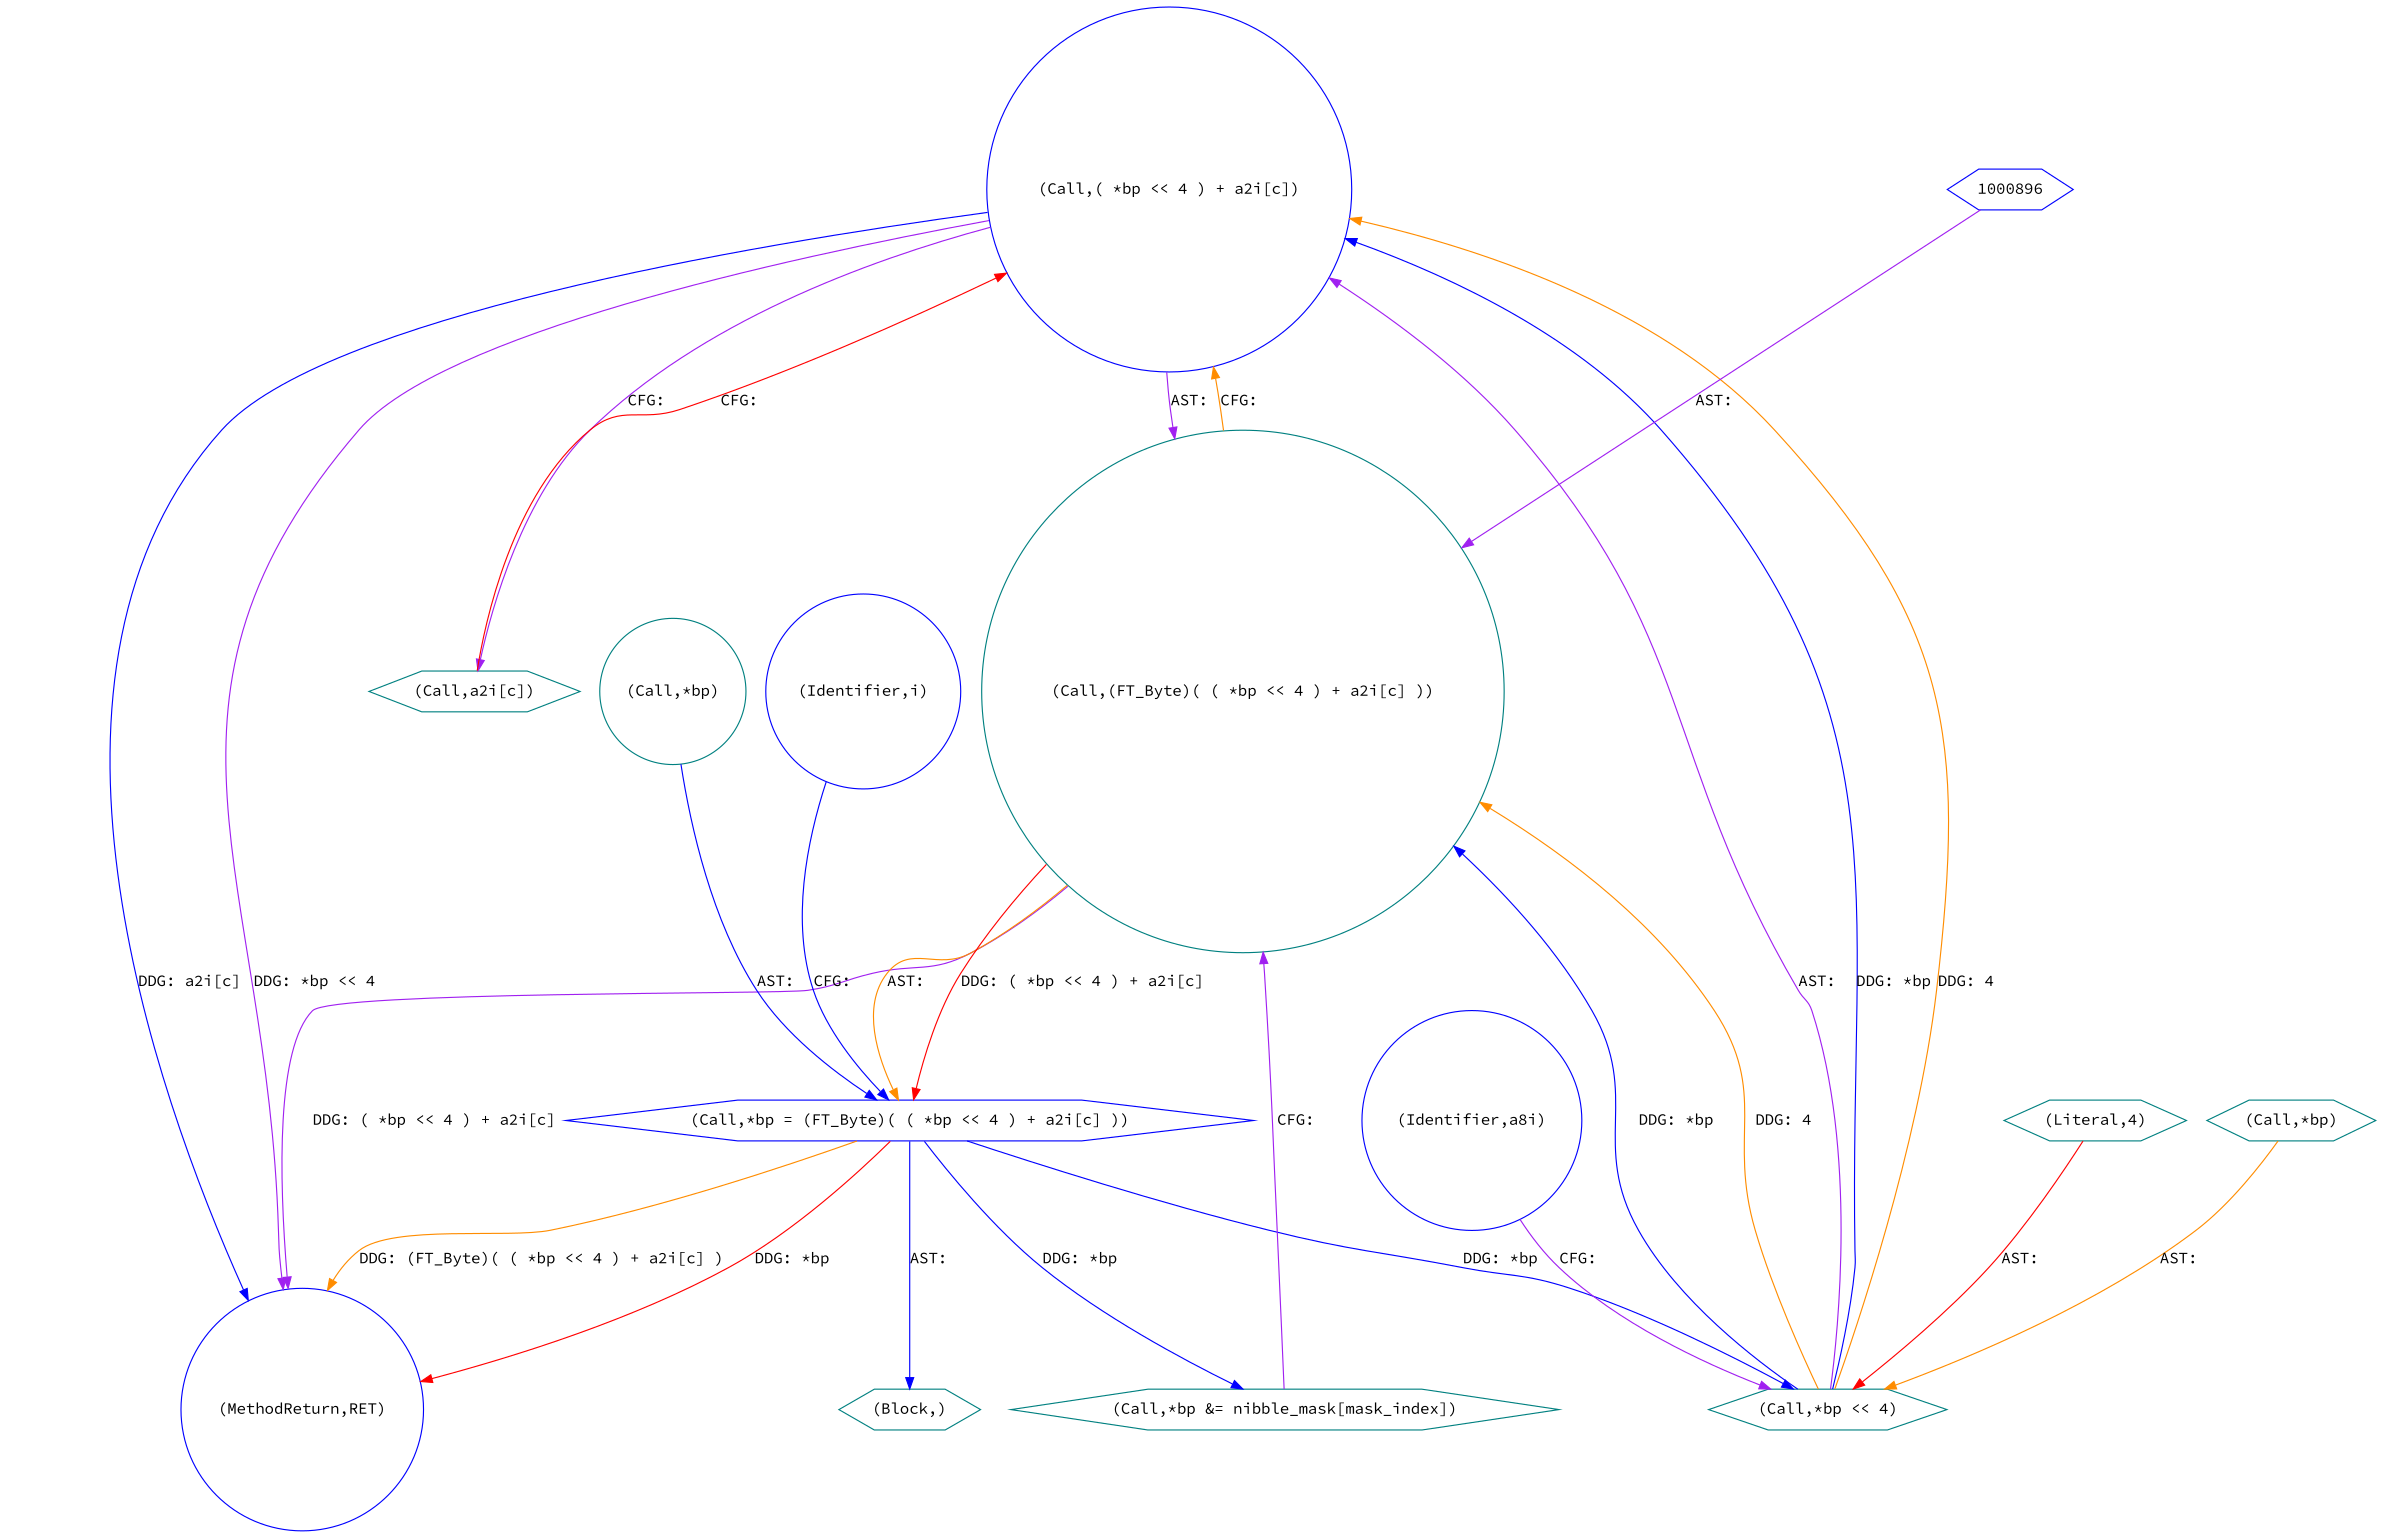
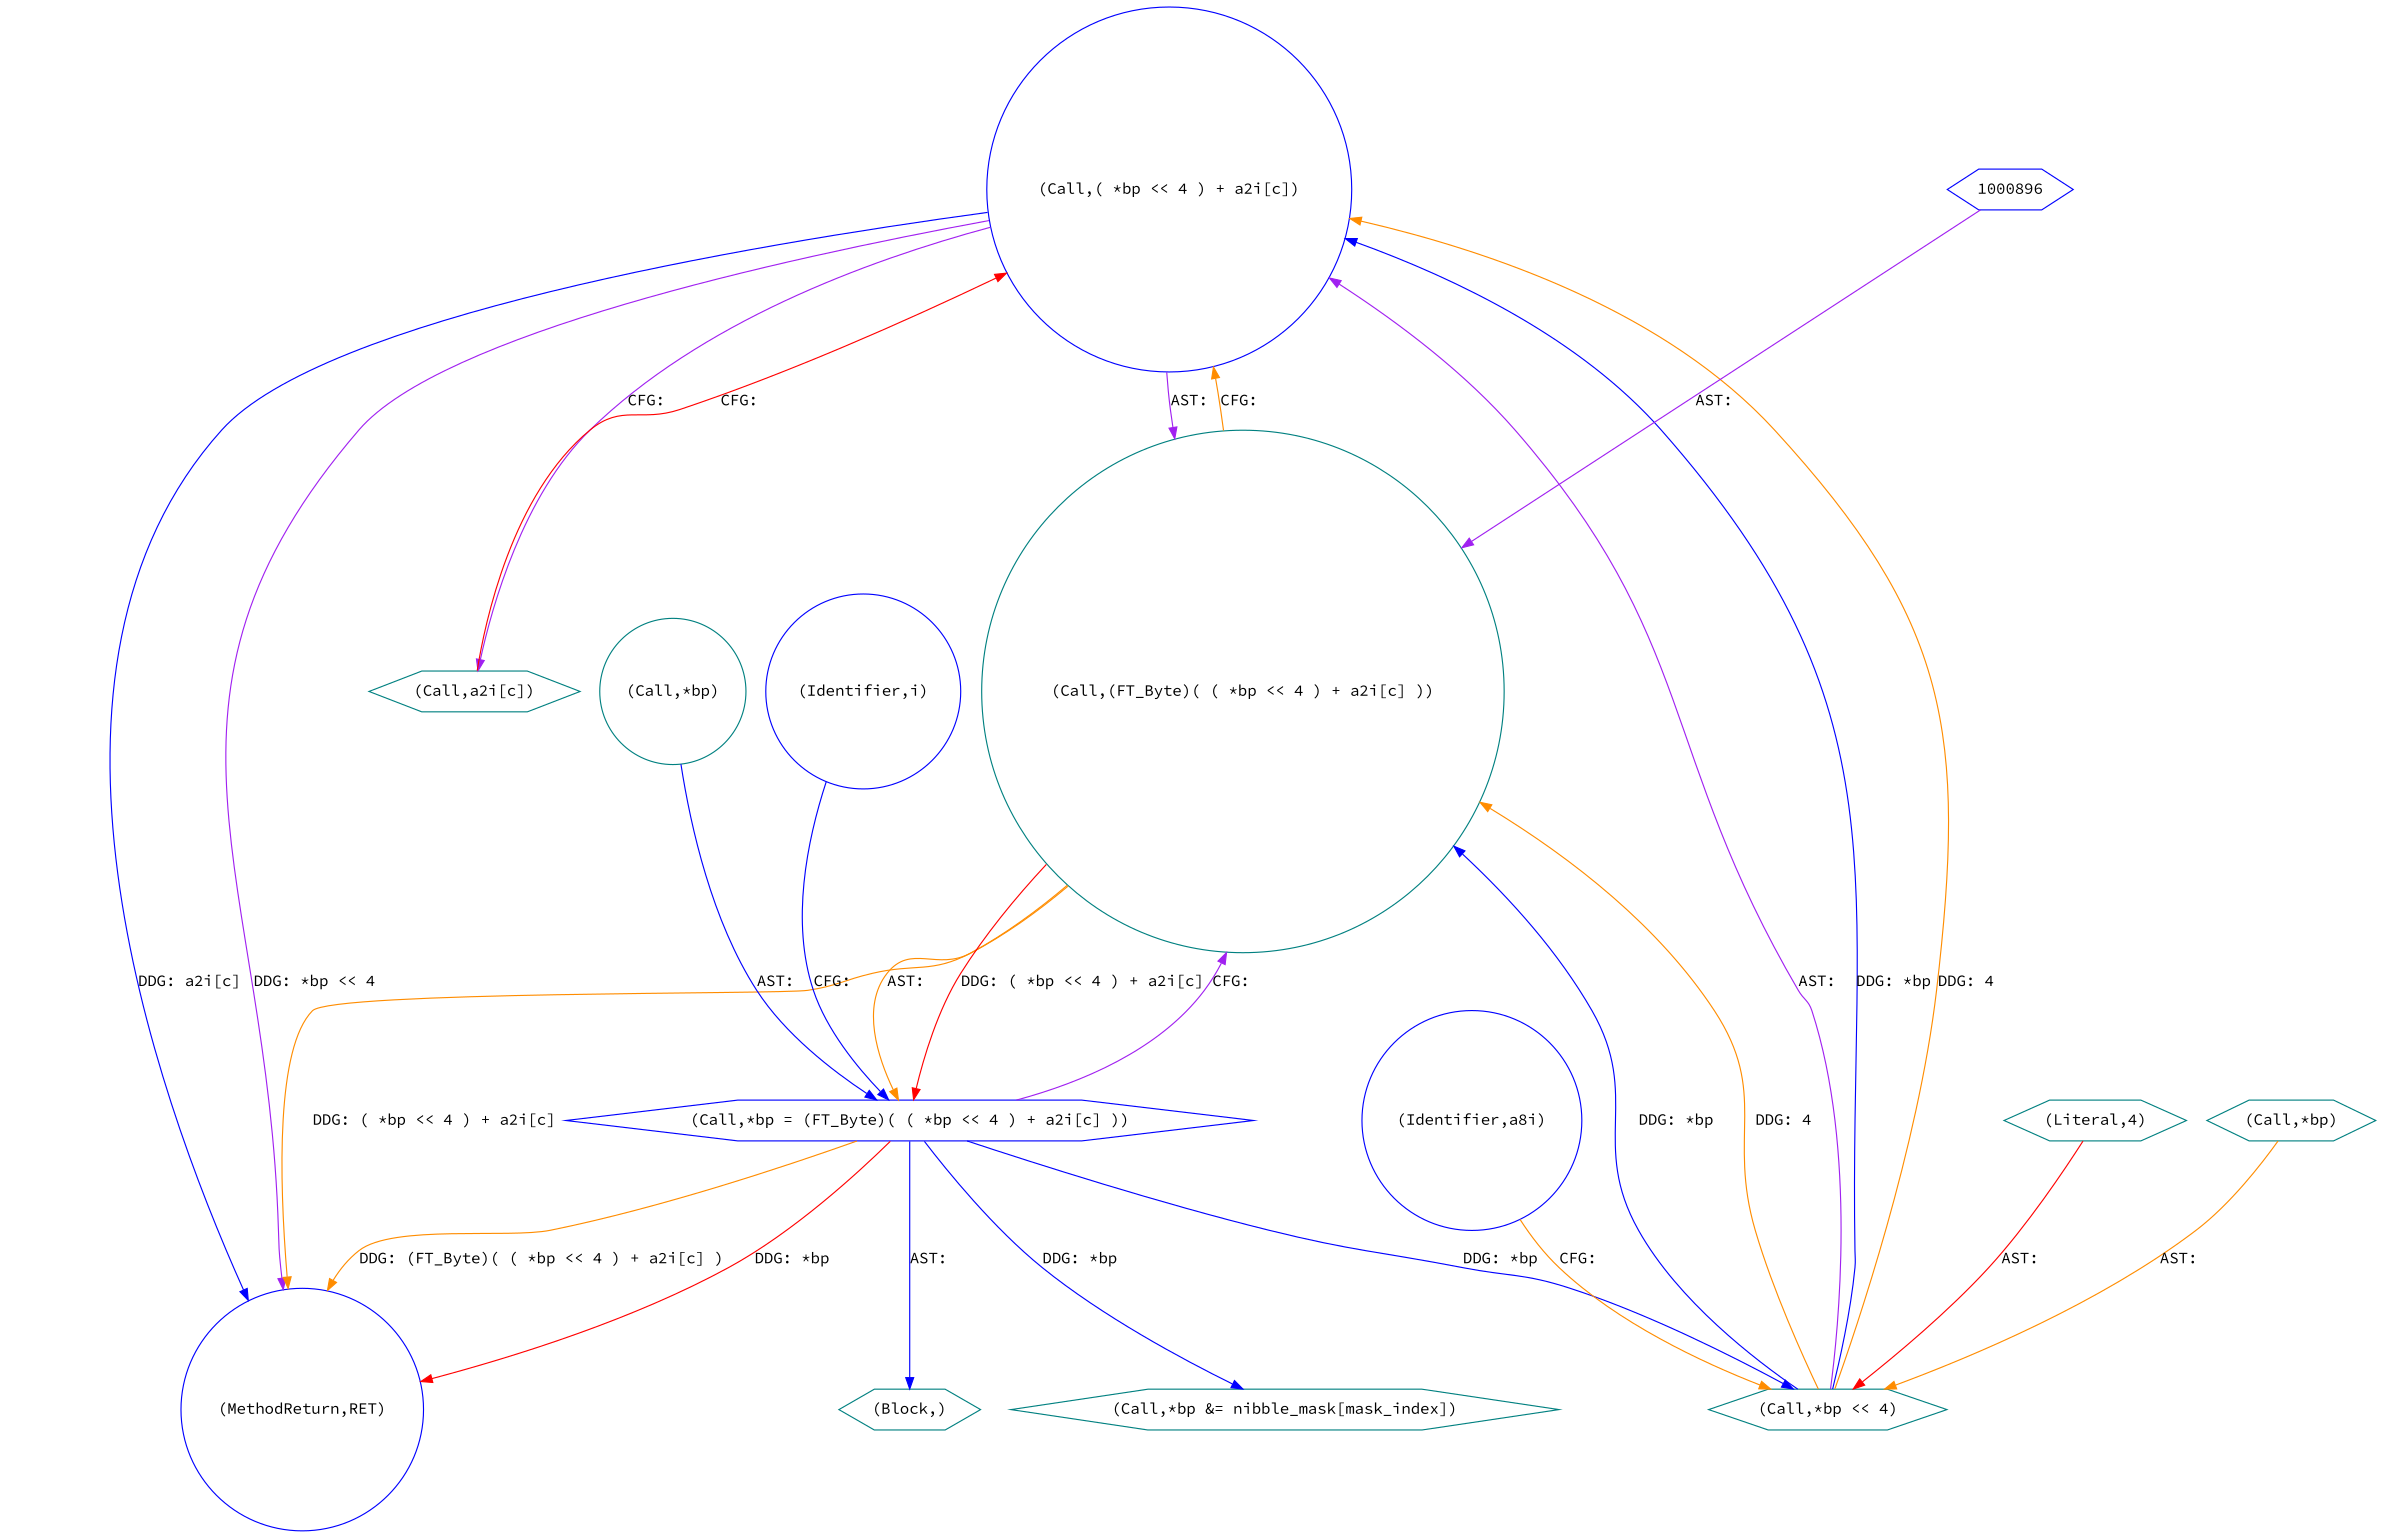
(567, 995) -> (567, 995)
(1275, 1176) -> (1133, 1052)
(1628, 1320) -> (1628, 1320)
